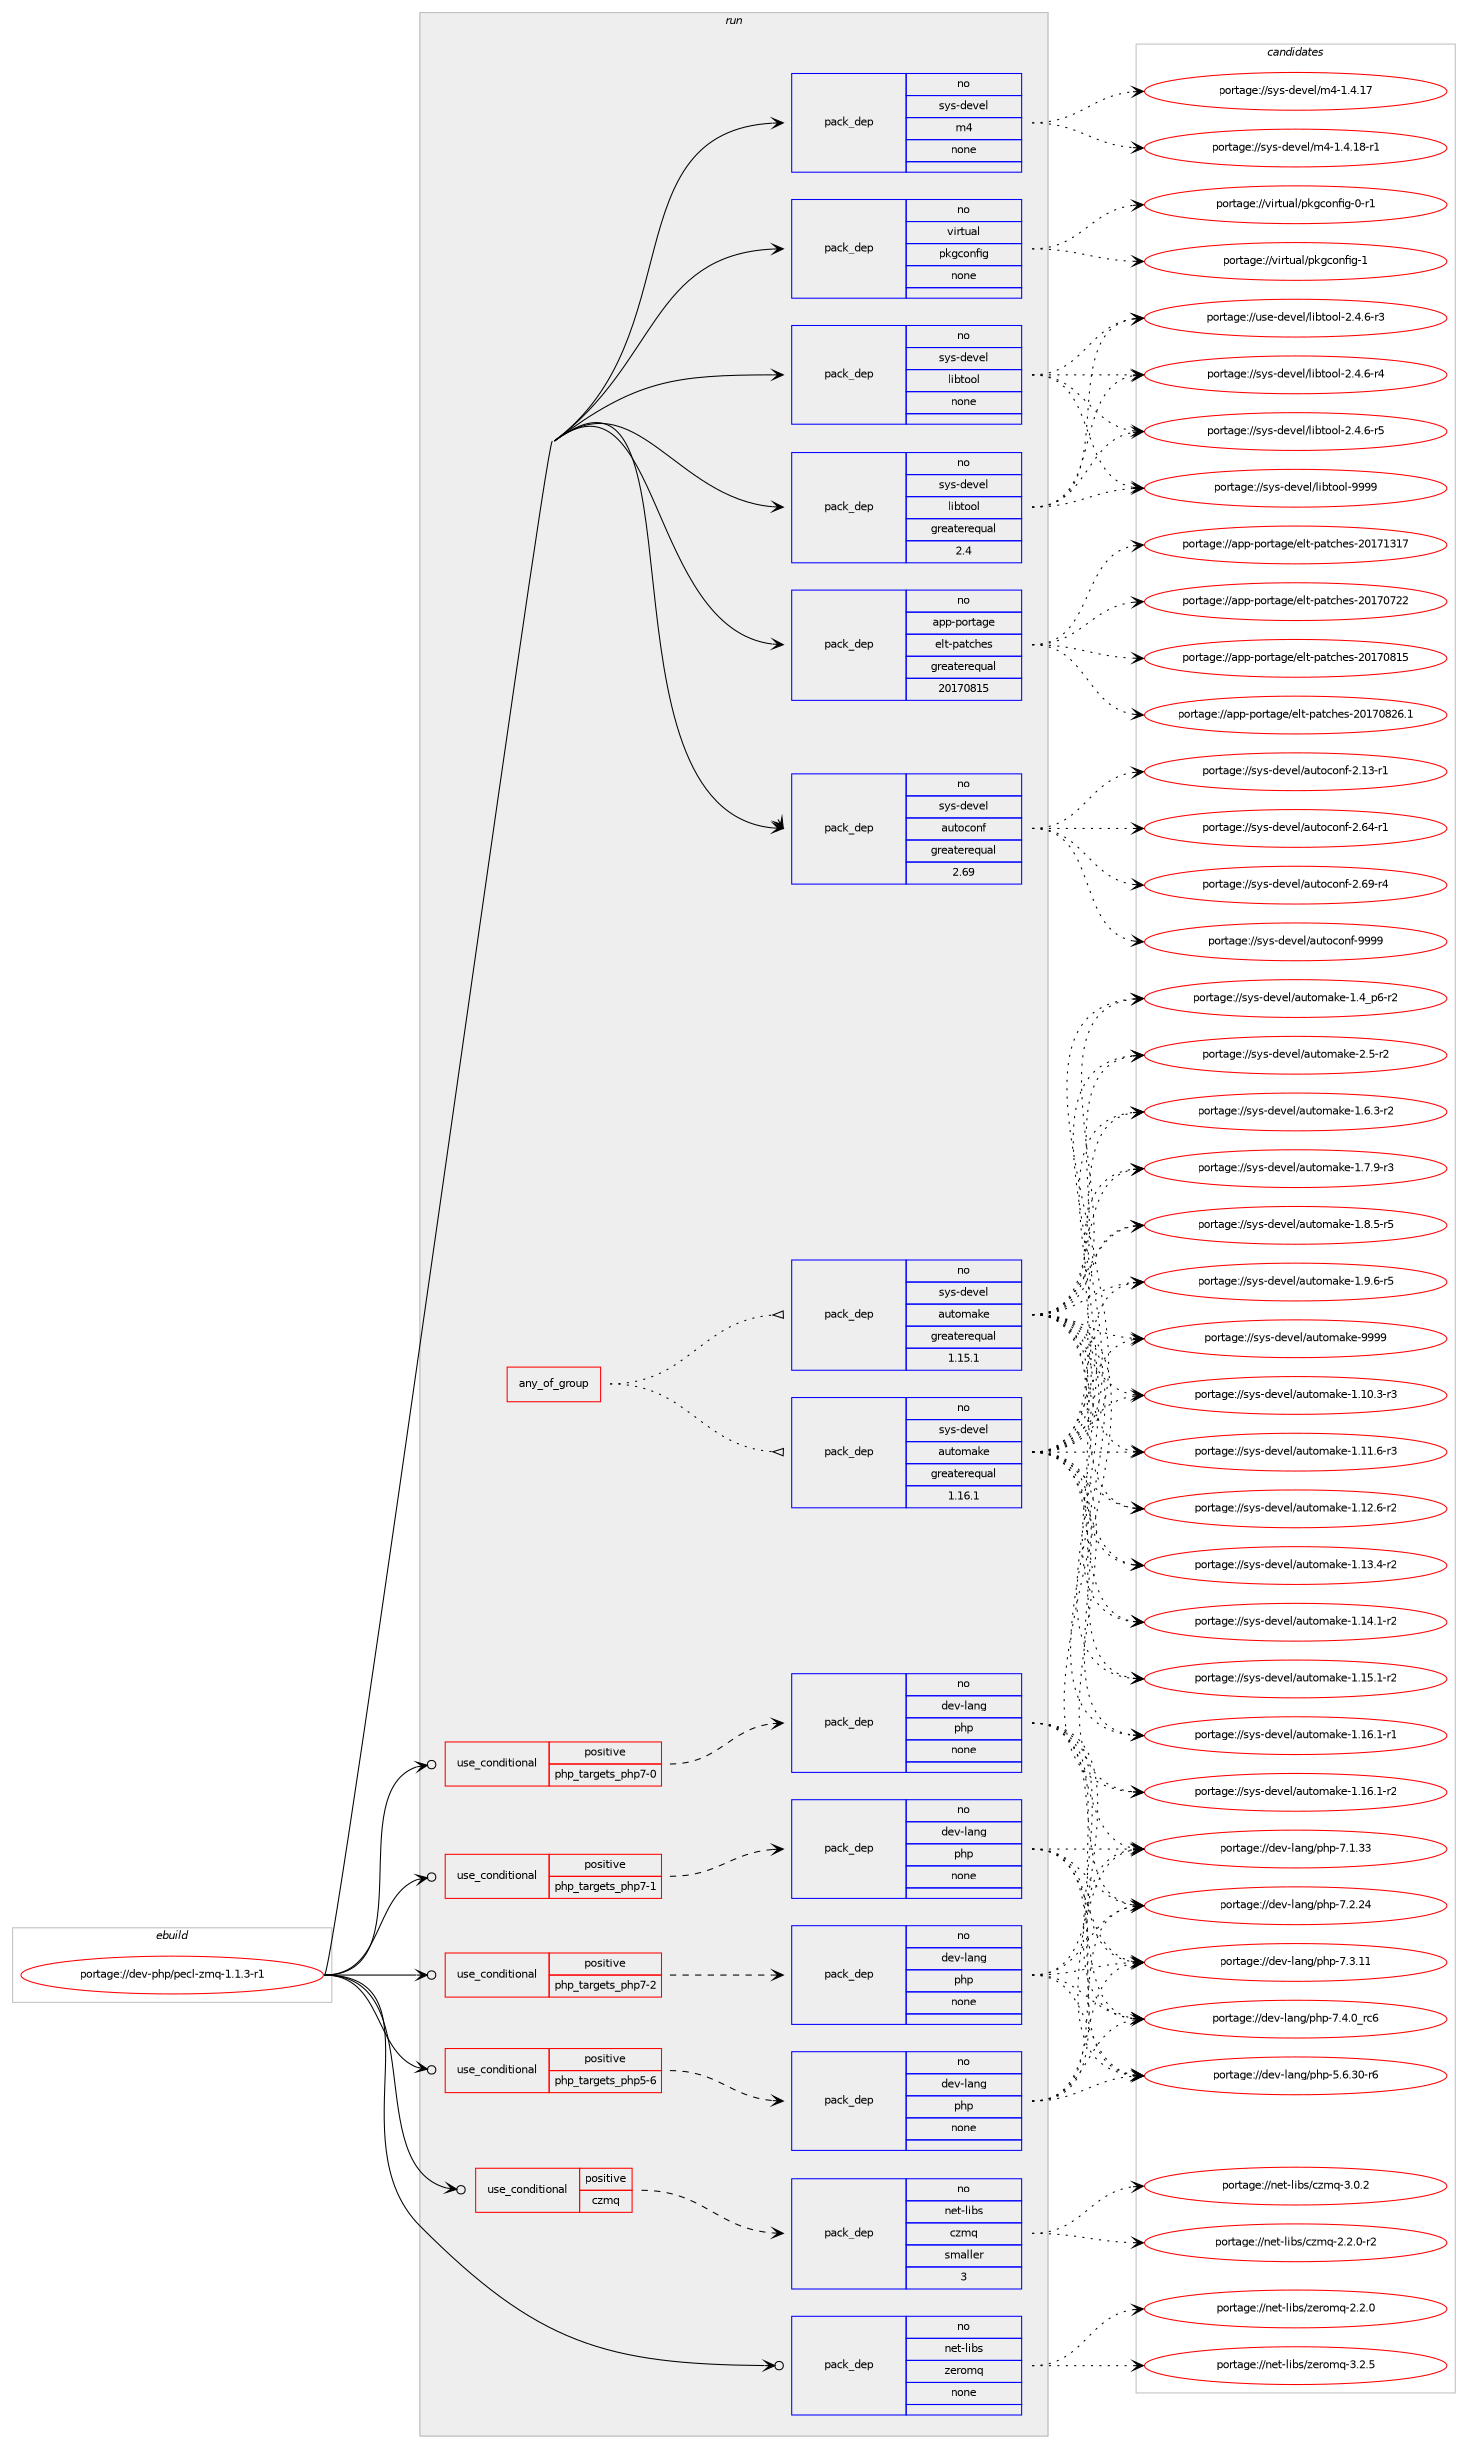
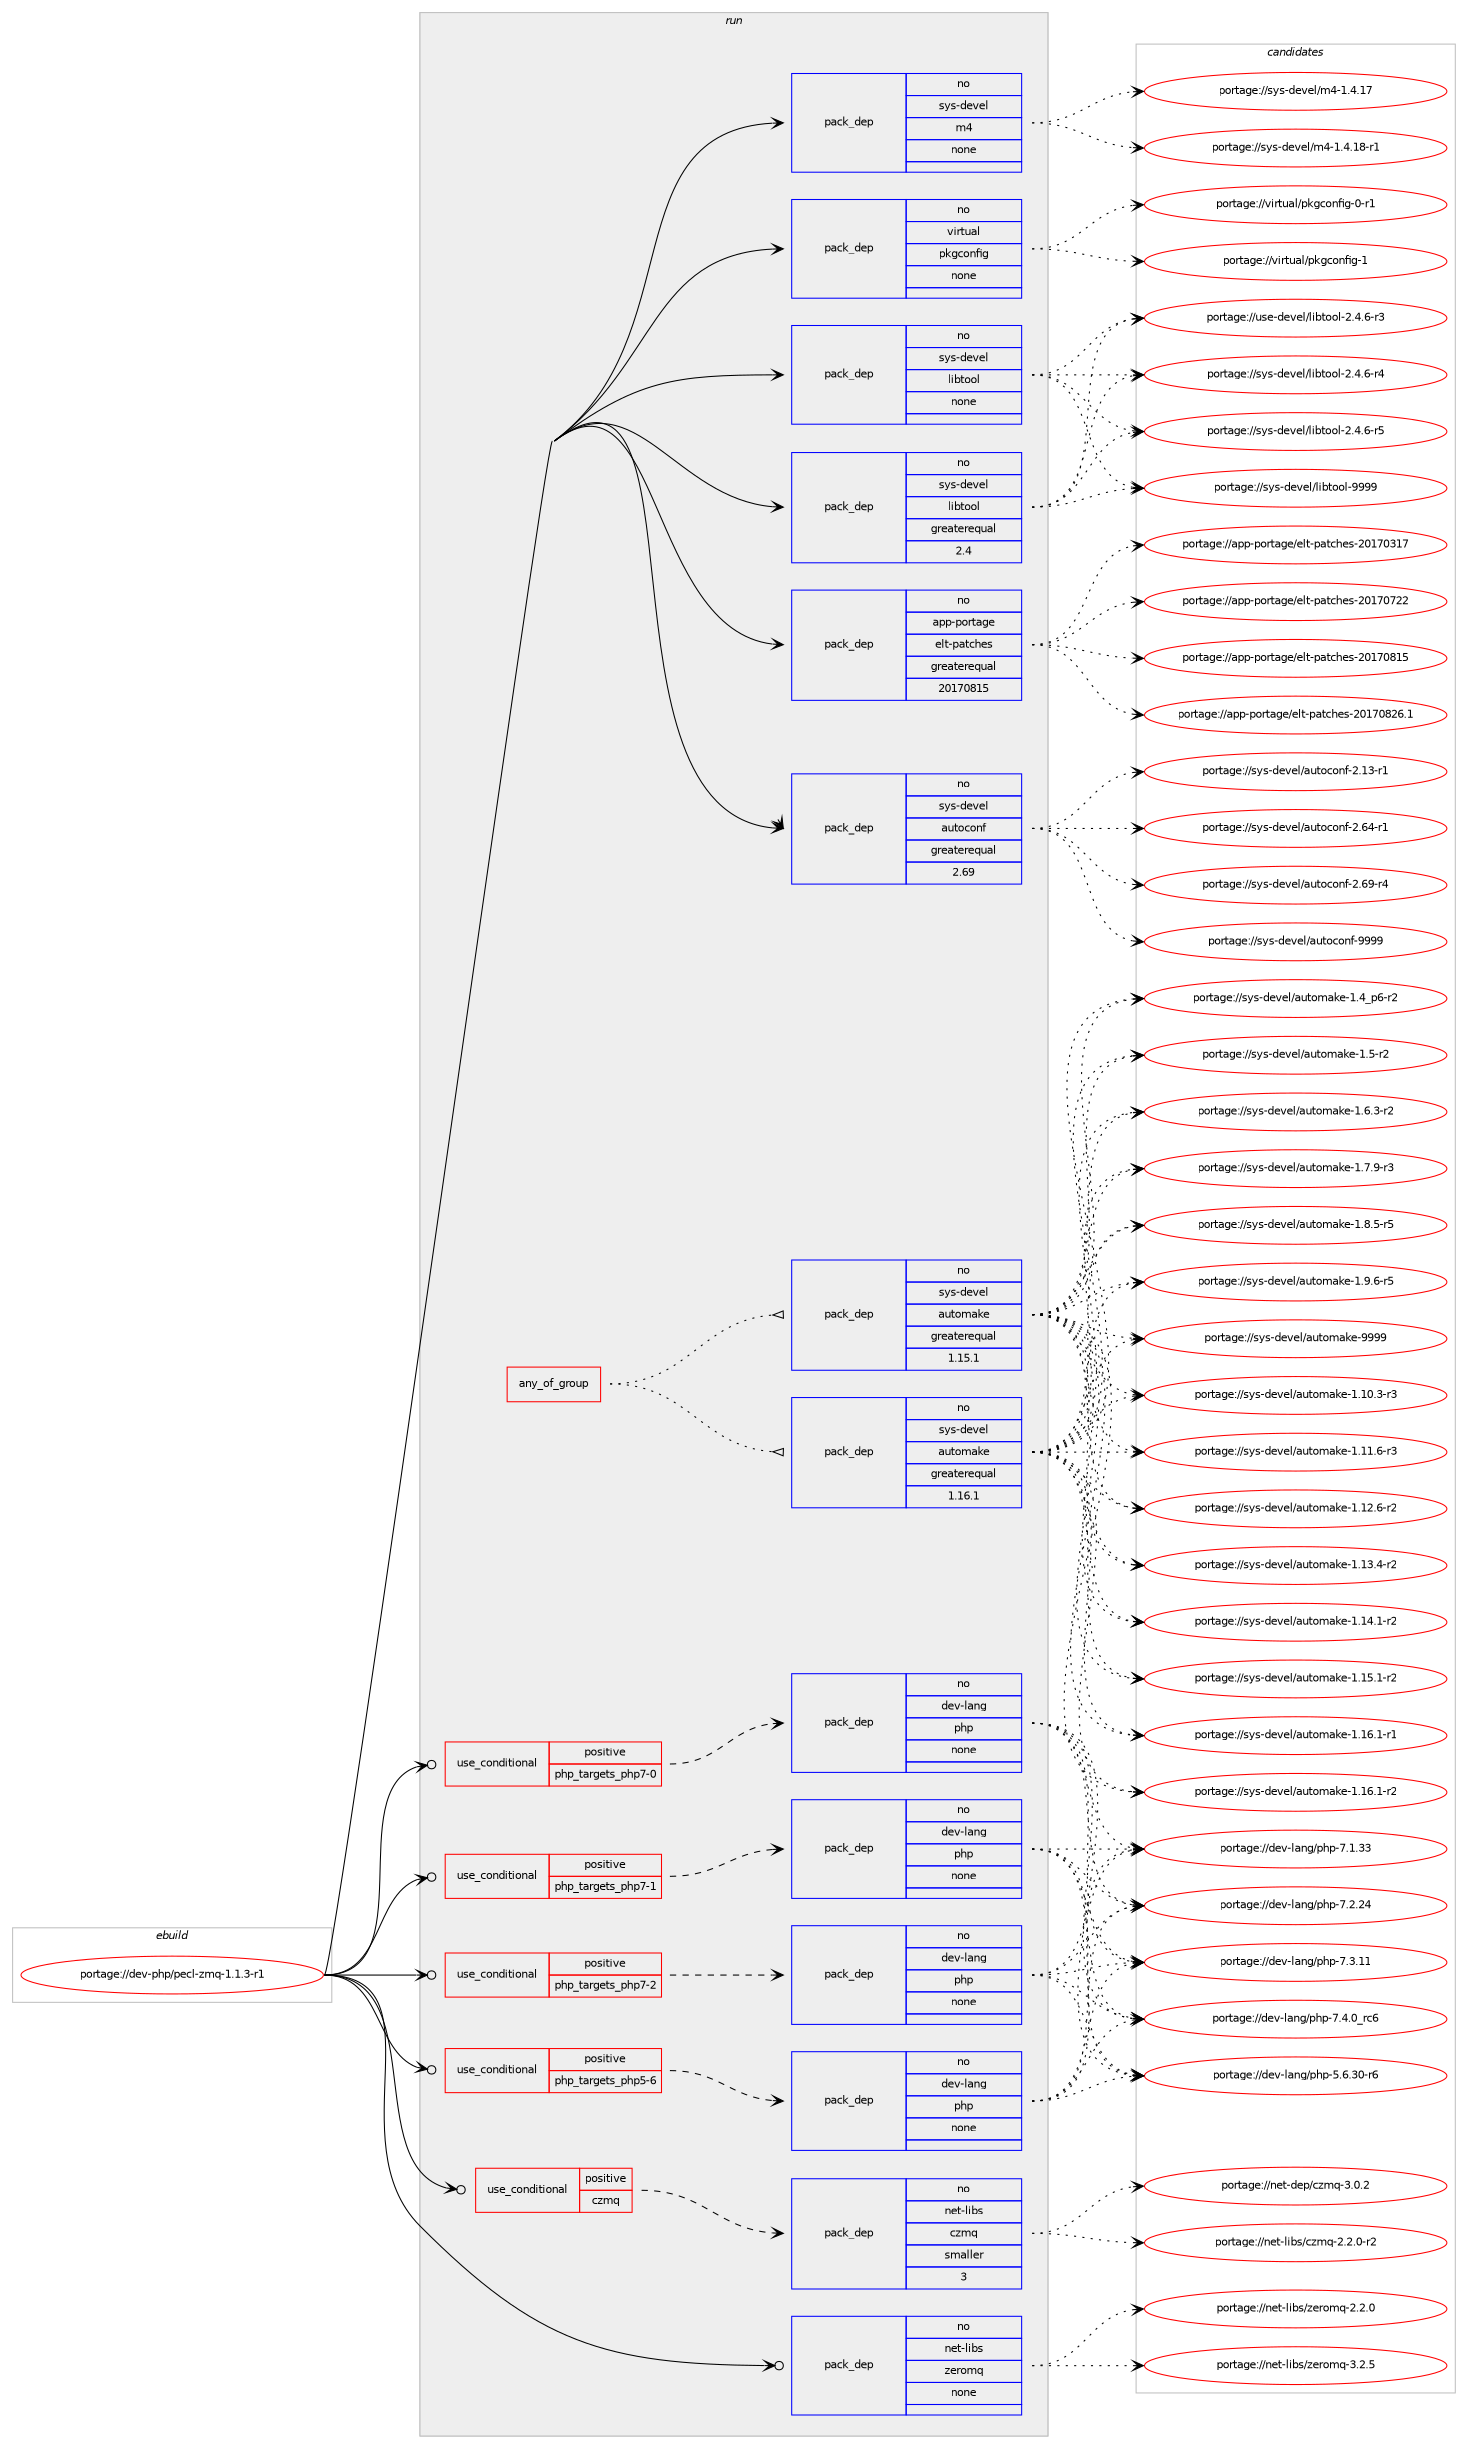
(1296, 545) -> (1296, 545)
(1296, 1055) -> (1296, 1055)
(1296, 2186) -> (1296, 2186)
